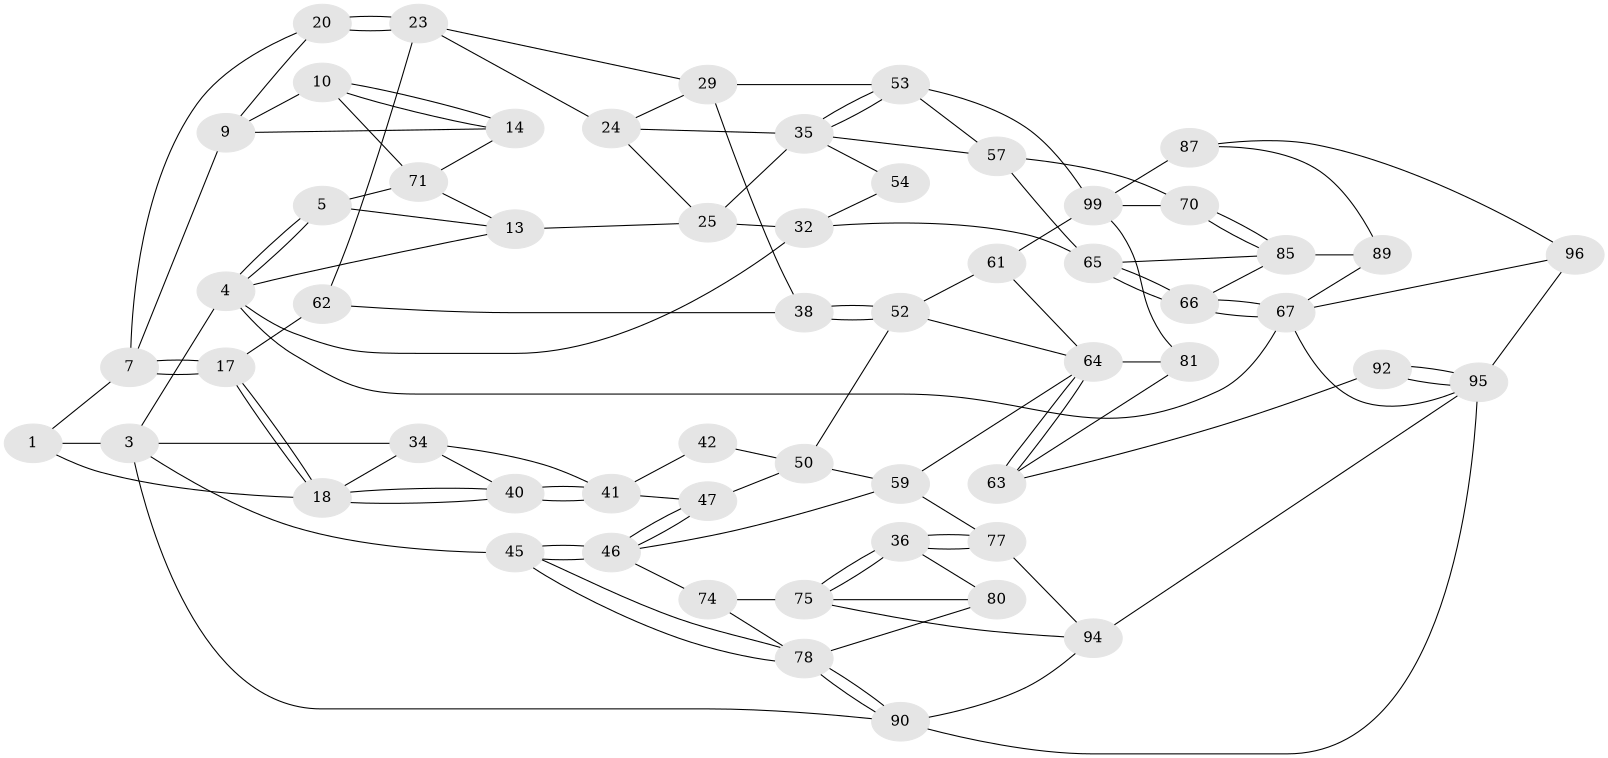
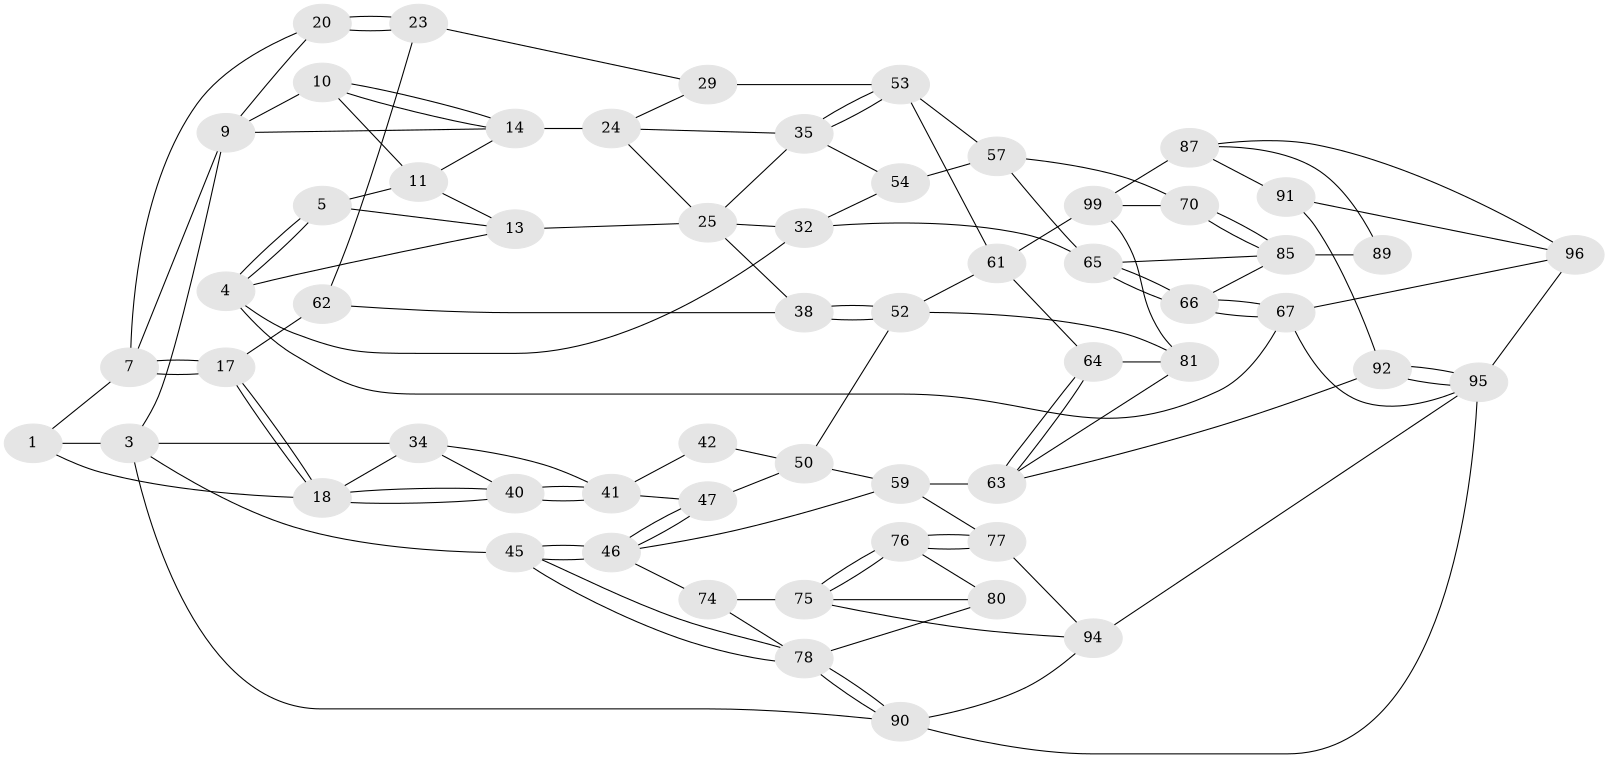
(515, 76) -> (563, 128)
(1016, 122) -> (951, 178)
(901, 145) -> (954, 168)
(419, 182) -> (419, 182)
none -> (1286, 197)
(752, 200) -> (759, 271)
(1334, 284) -> none
(997, 337) -> (1038, 318)
(178, 367) -> (189, 291)
(997, 423) -> (949, 484)
(901, 542) -> (901, 542)
